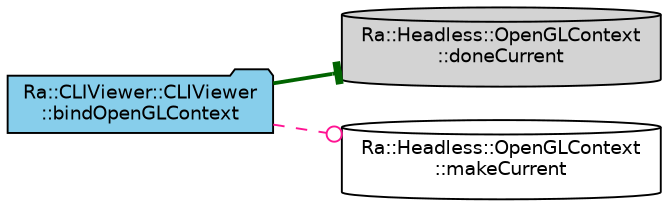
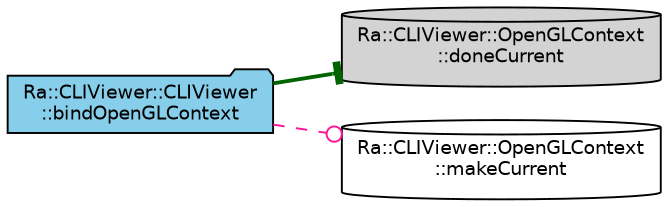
(501, 47) -> (501, 47)
(501, 160) -> (501, 160)
